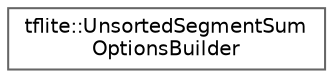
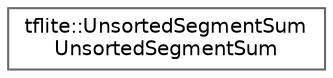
(167, 39) -> (167, 39)
